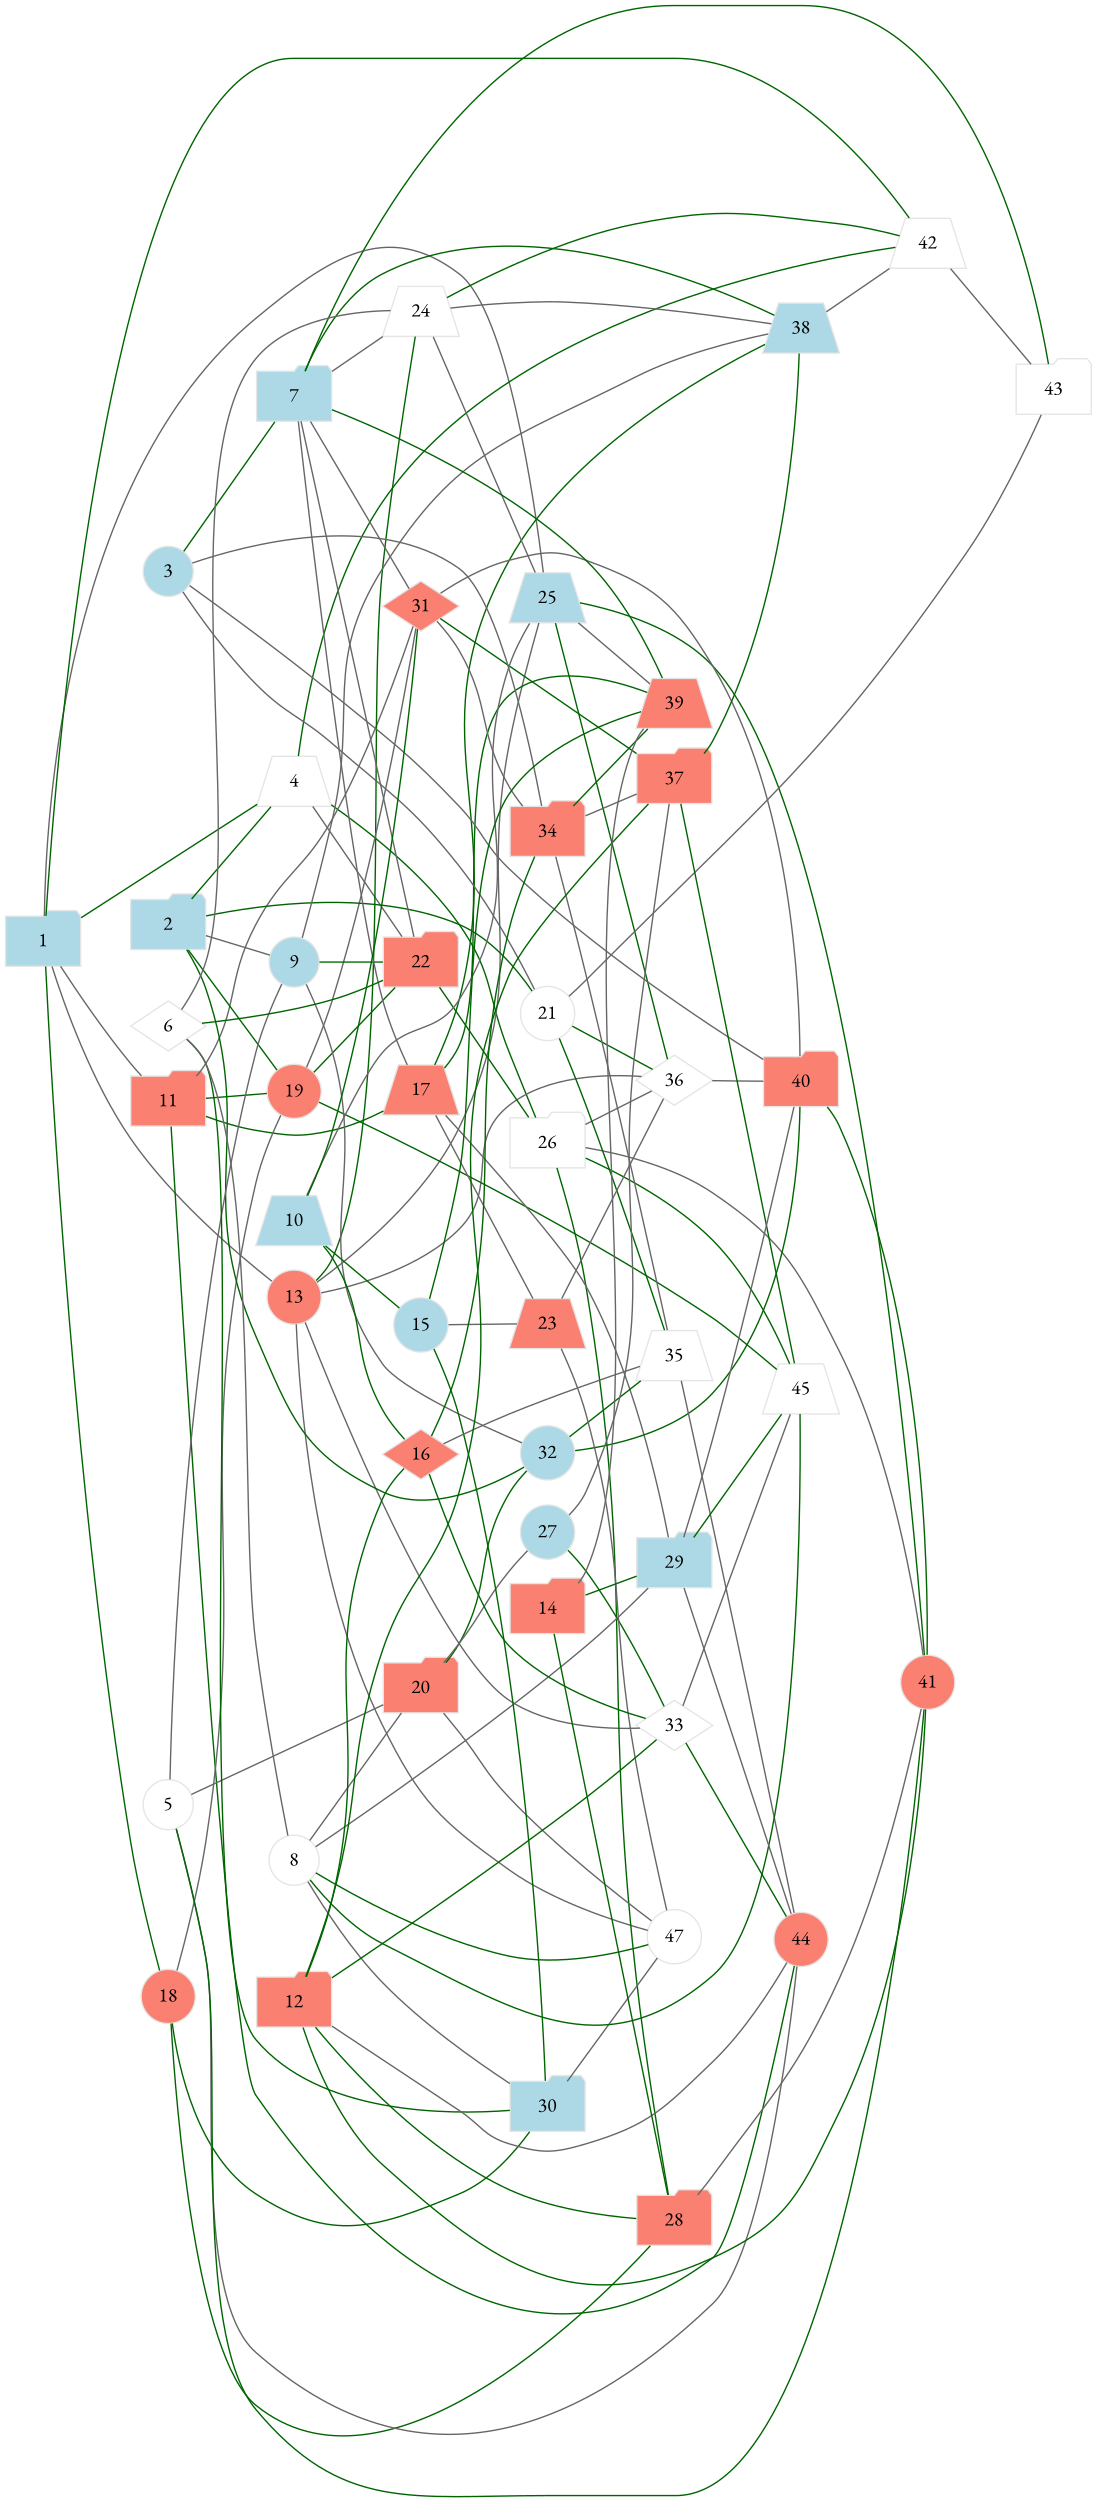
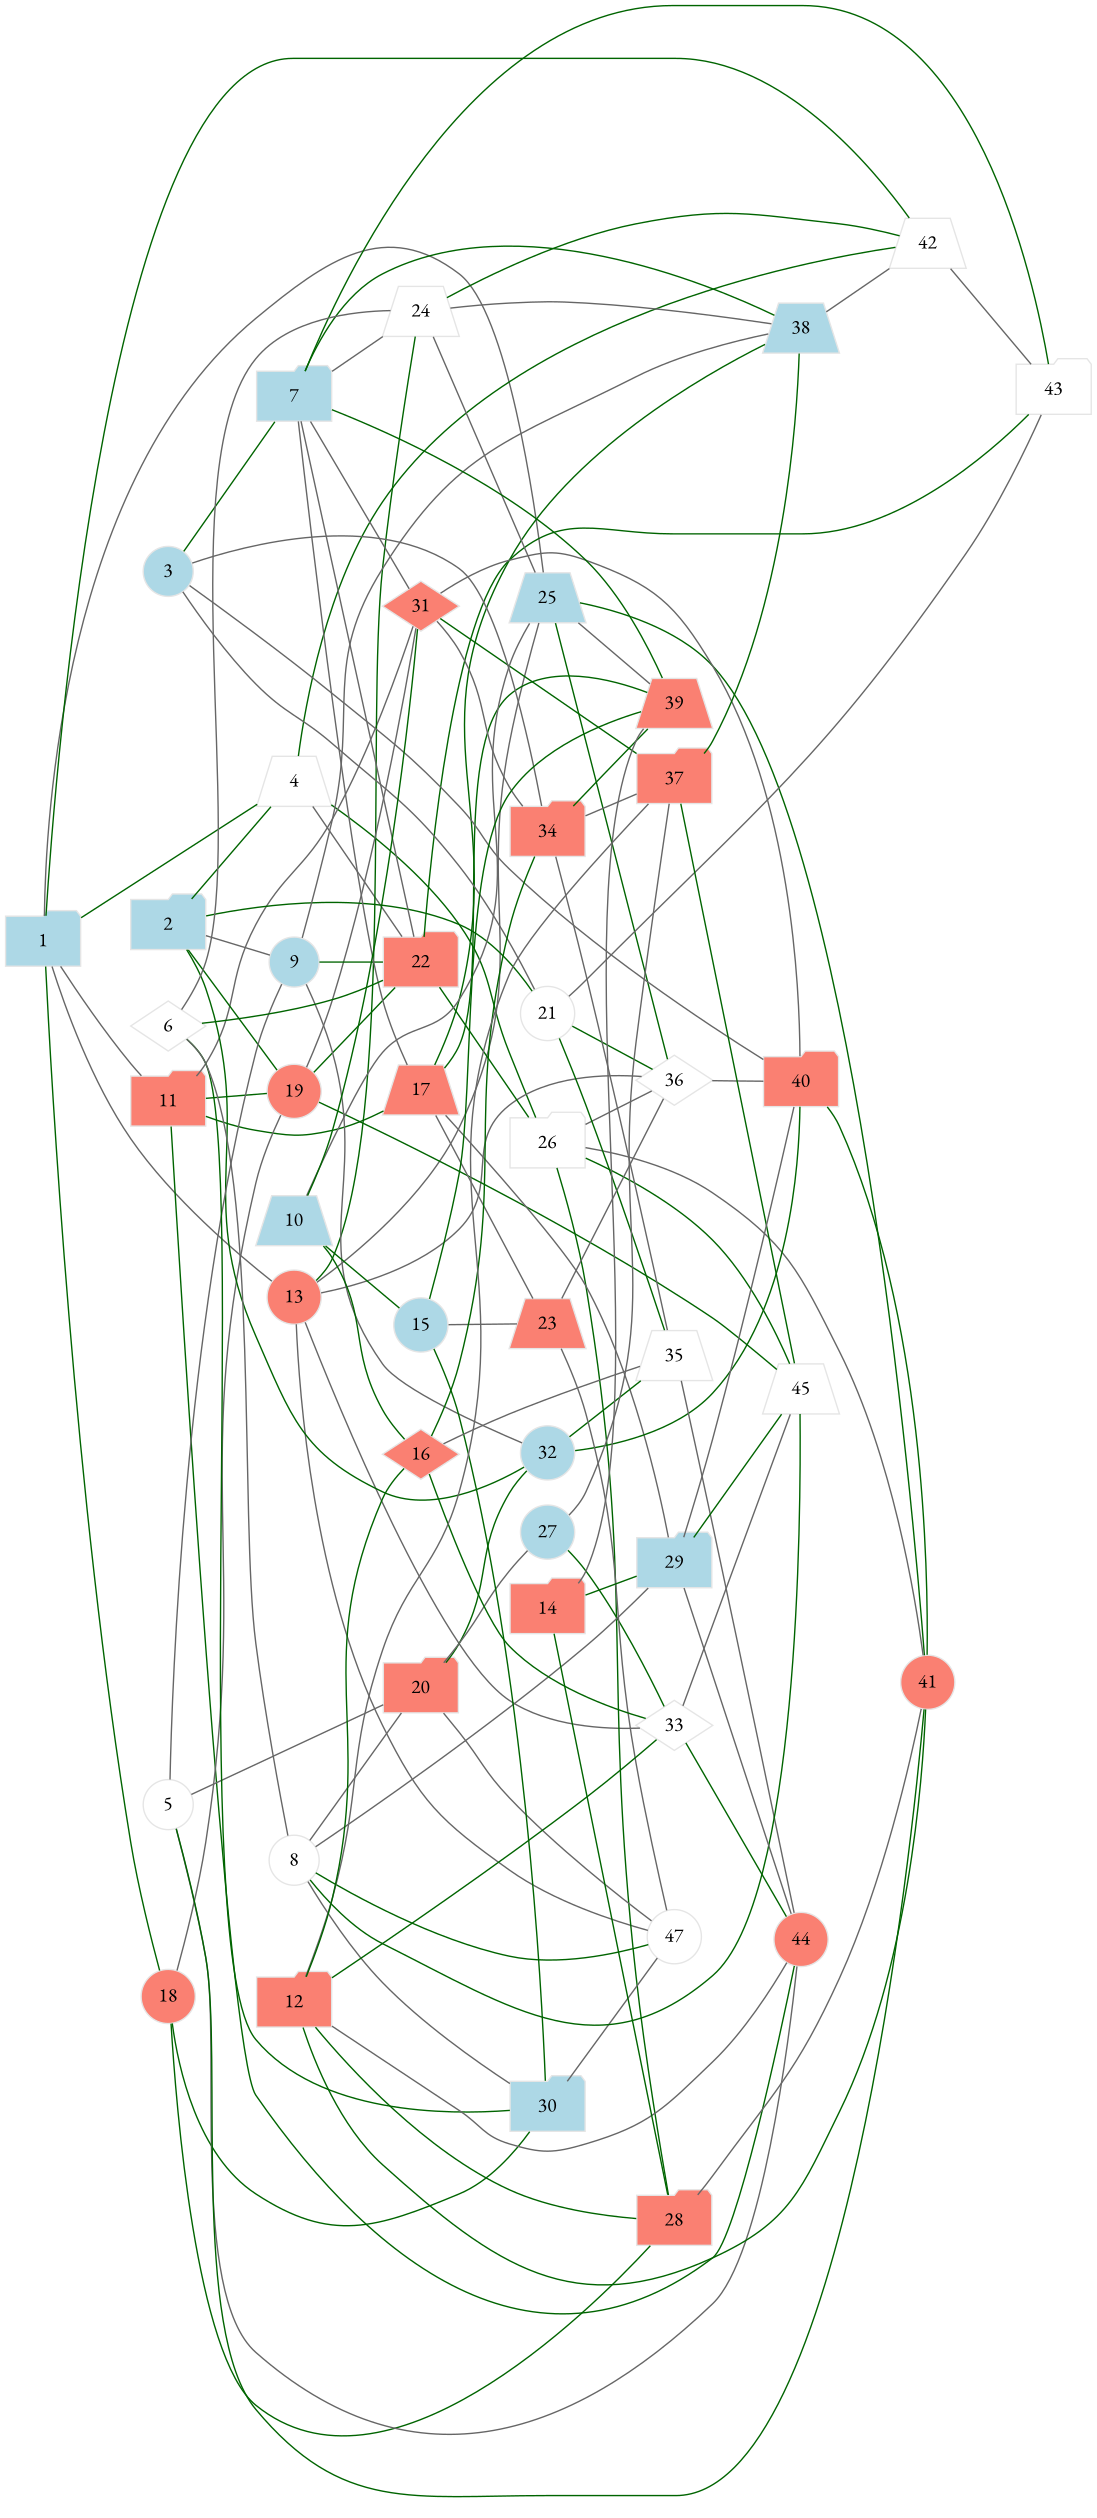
none -> (587, 528)
(478, 1377) -> (478, 1377)
